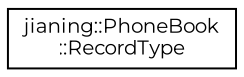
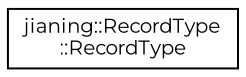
(122, 39) -> (123, 39)
